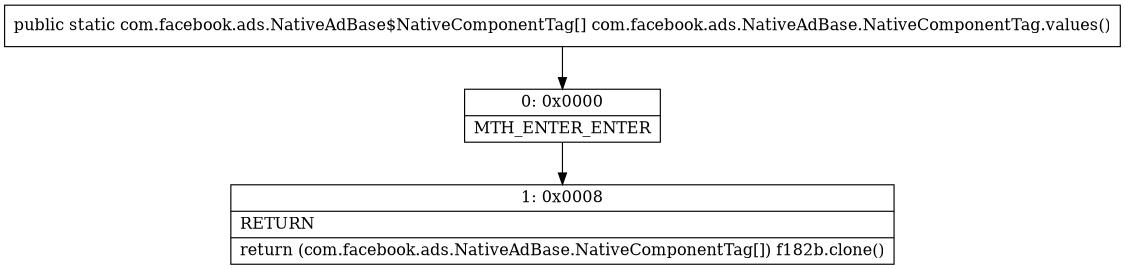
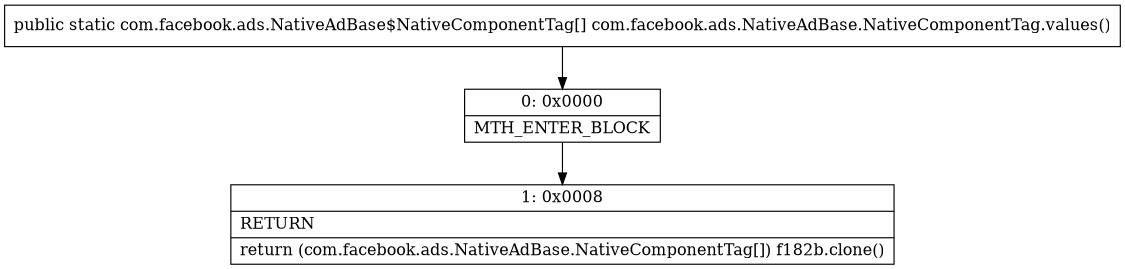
(562, 128) -> (562, 128)
